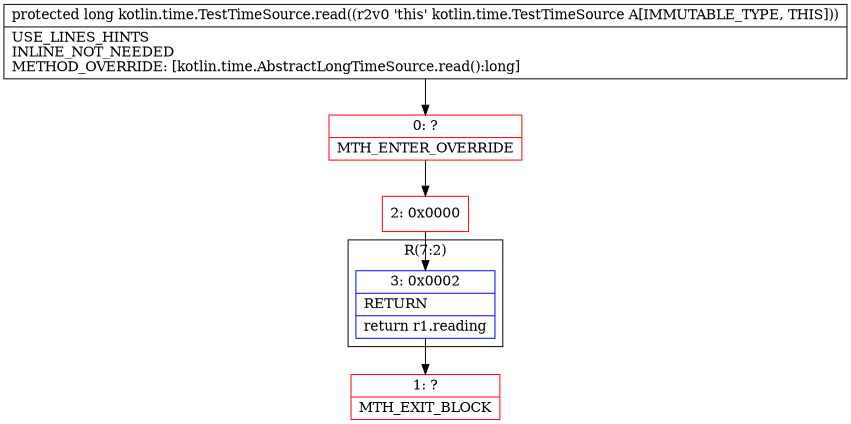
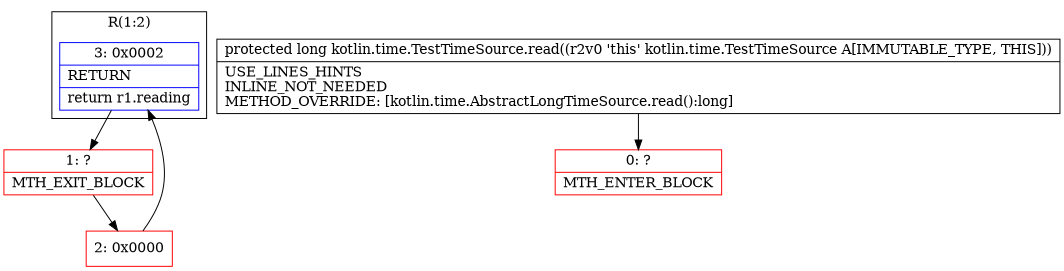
(425, 148) -> (638, 183)
(425, 173) -> (103, 209)
(425, 251) -> (129, 23)
